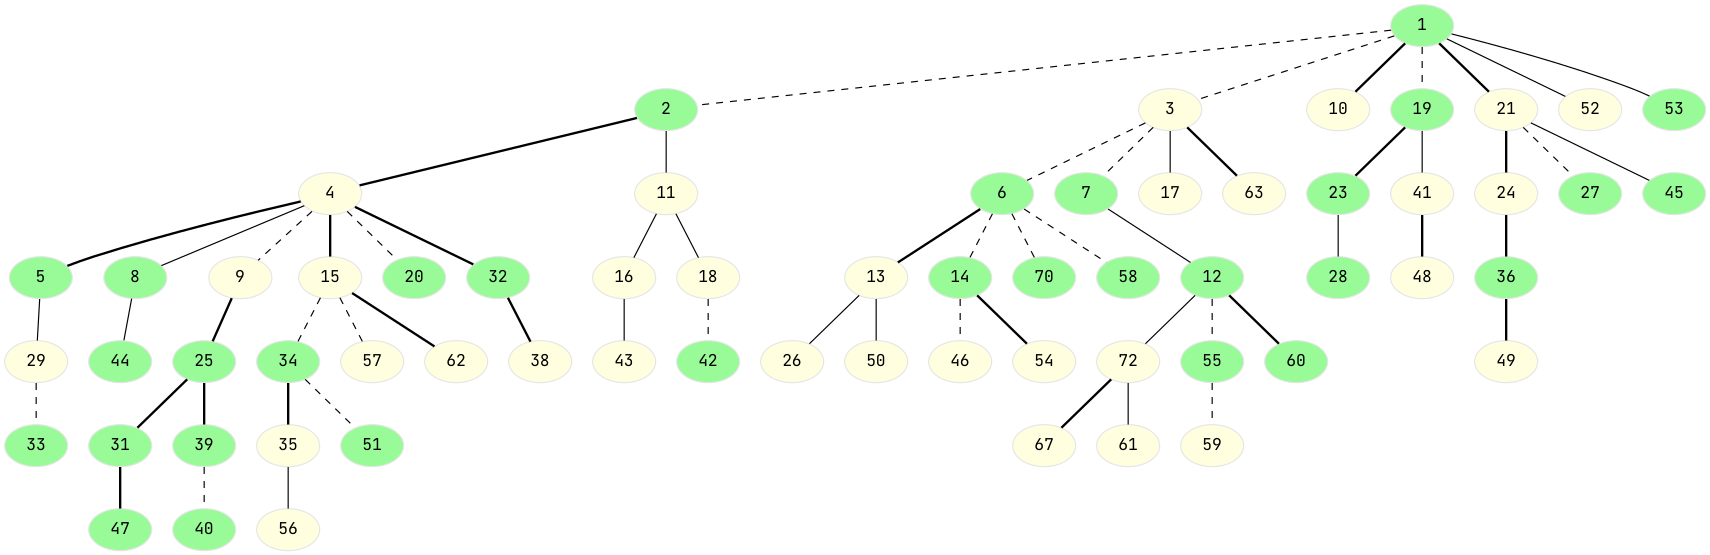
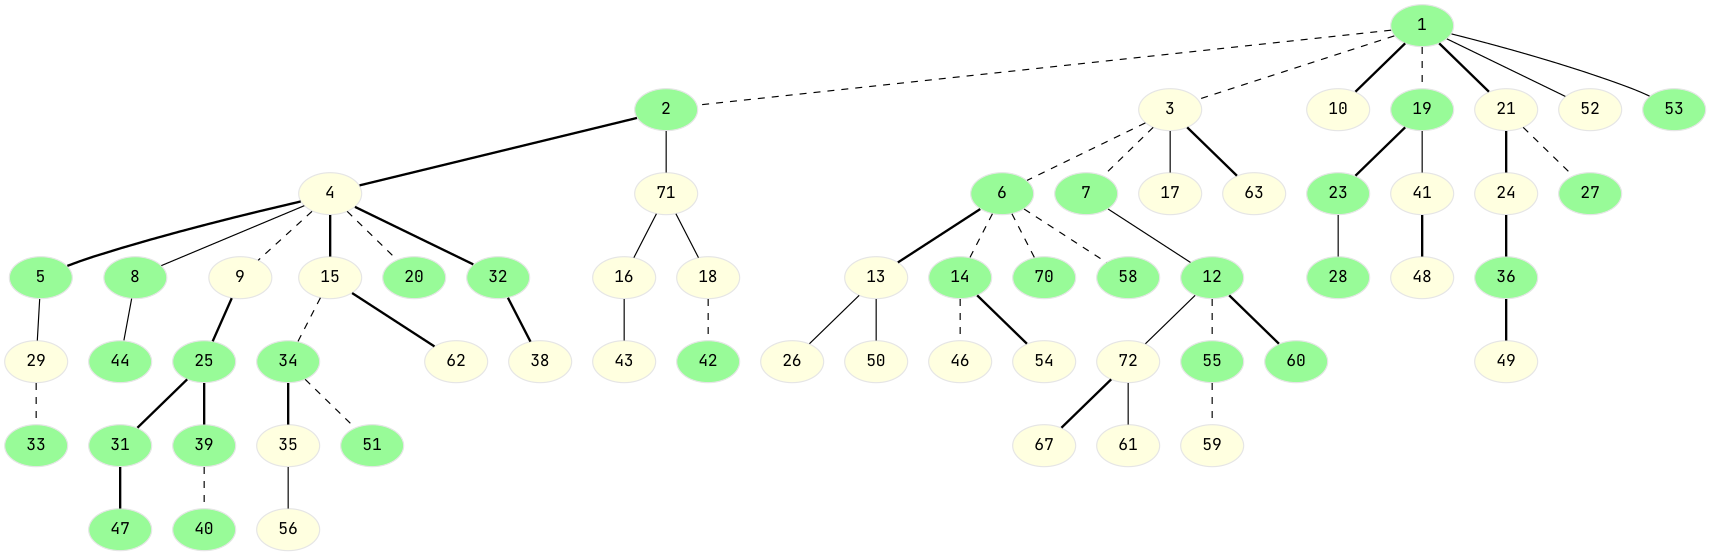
(666, 194) -> (666, 194)
(1674, 194) -> none
(372, 362) -> none
